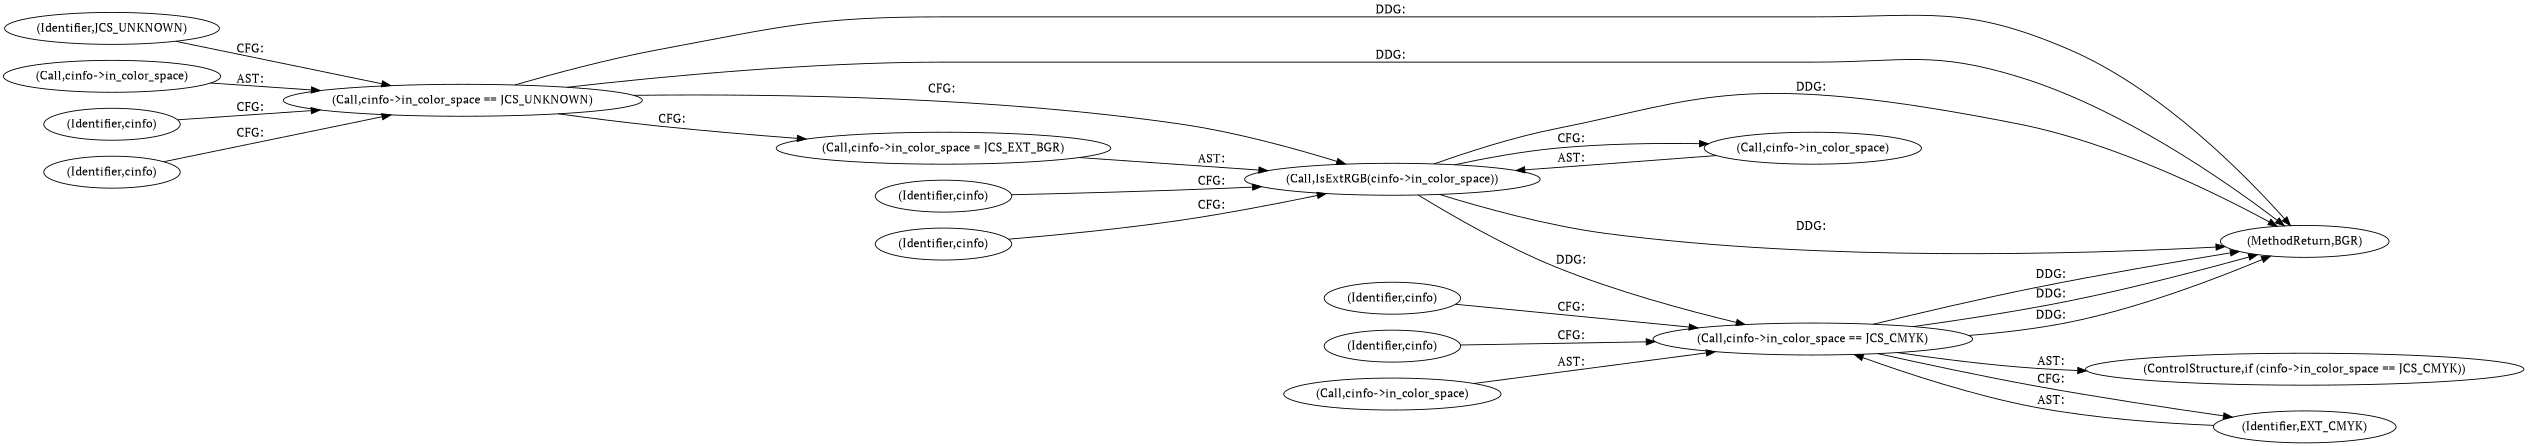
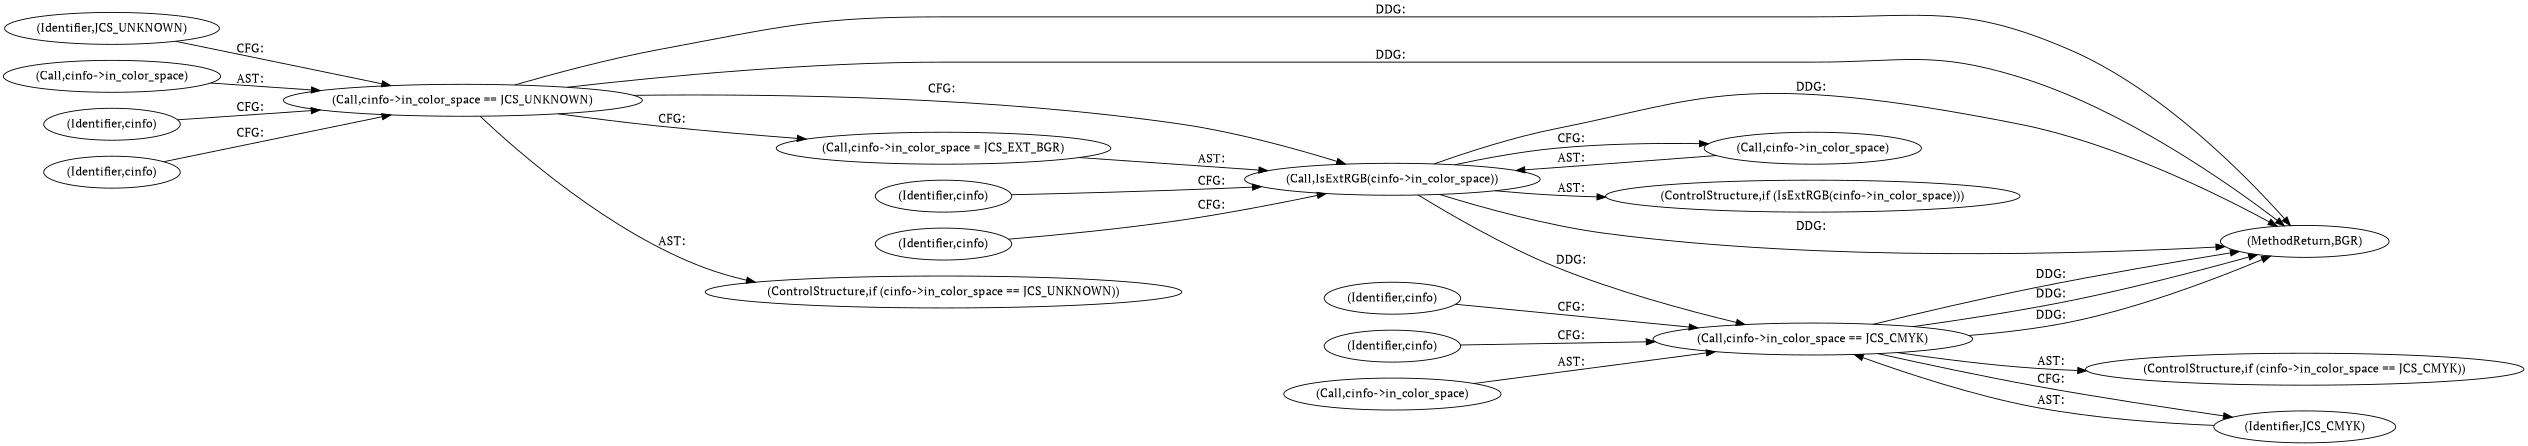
none -> (1813, 196)
none -> (944, 292)
(2305, 427) -> (2305, 427)
